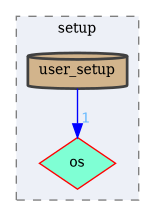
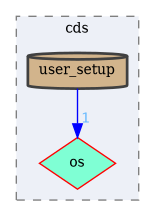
(78, 29) -> (78, 29)
